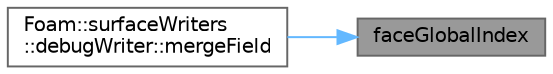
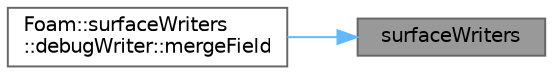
(451, 37) -> (451, 37)
